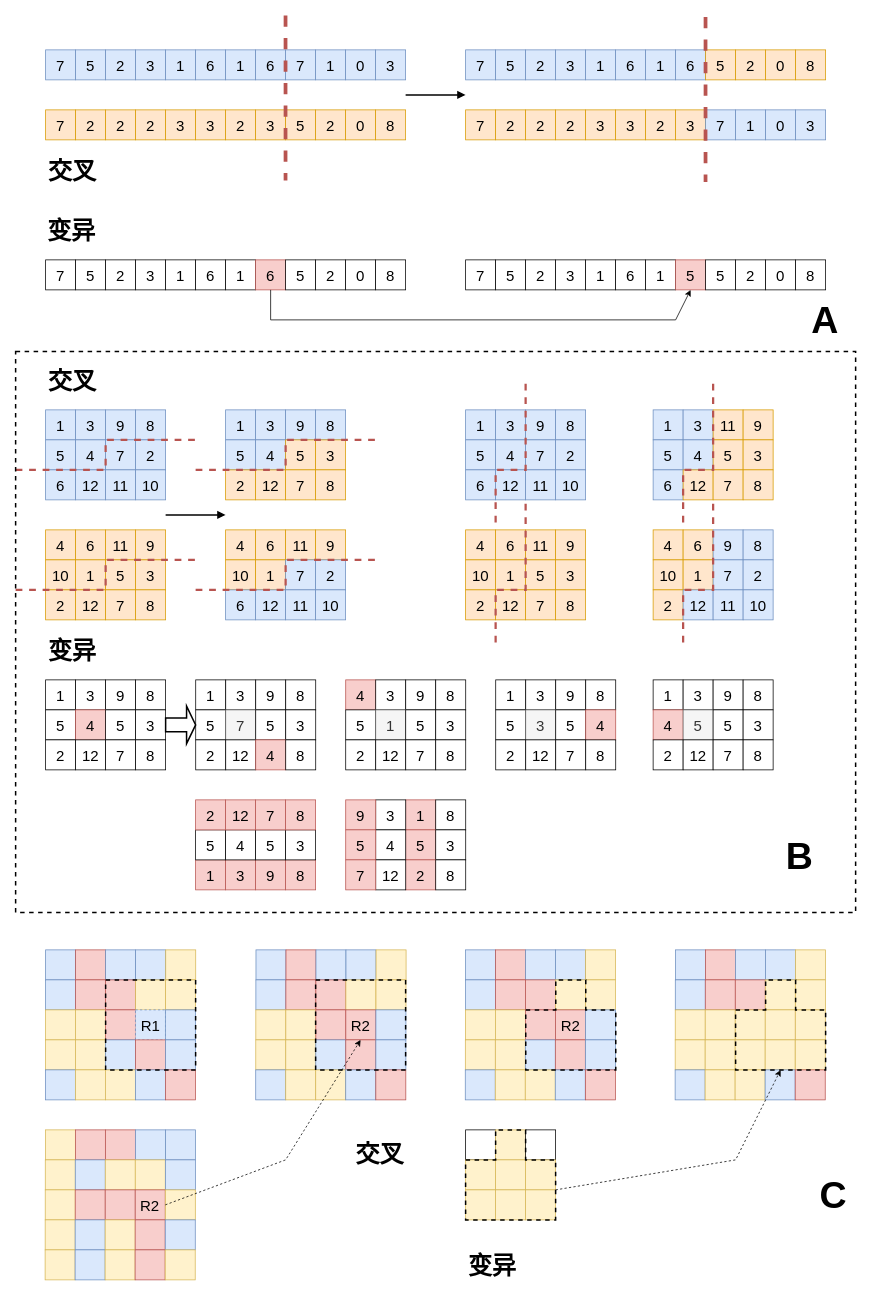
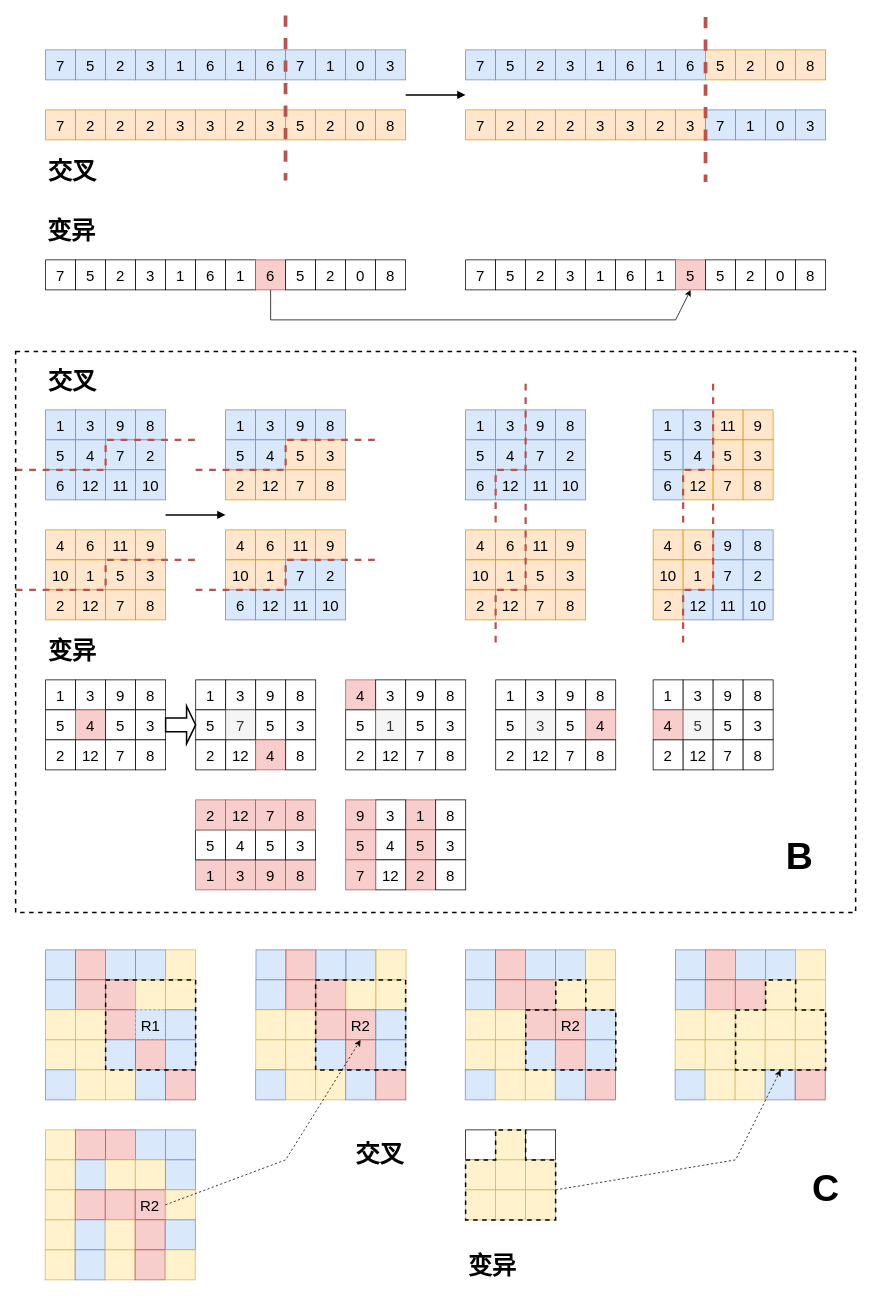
(825, 320) -> none
(833, 1195) -> (825, 1188)
